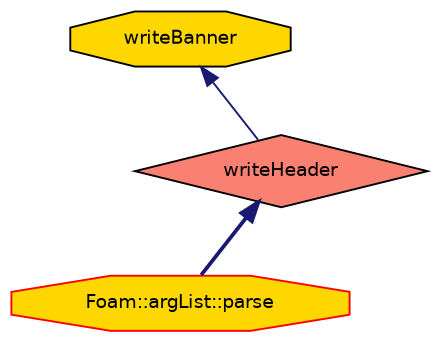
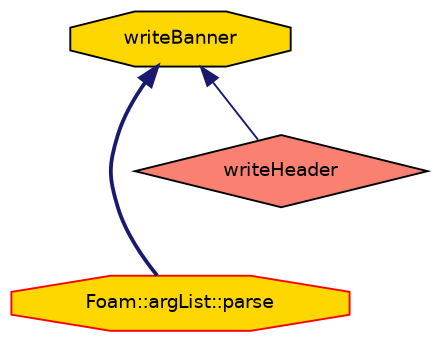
(224, 246) -> (112, 181)
